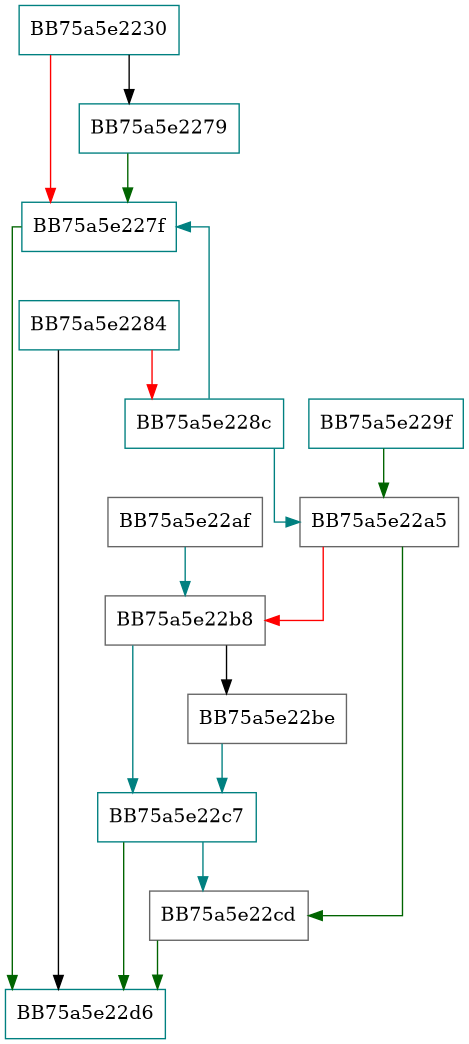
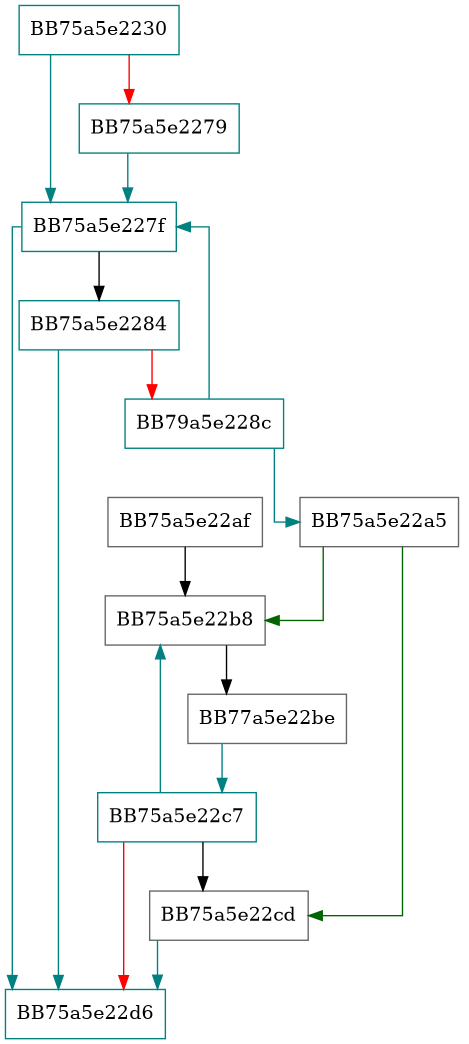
(129, 72) -> (129, 72)
(51, 122) -> (51, 122)
(128, 171) -> (128, 171)
none -> (99, 269)
(204, 424) -> (204, 424)
(386, 424) -> none
(185, 564) -> (185, 564)
(12, 597) -> (12, 597)
(323, 606) -> (323, 606)
(58, 663) -> (58, 663)
(133, 712) -> (160, 726)
(267, 719) -> (267, 719)
(203, 859) -> (203, 859)
(124, 909) -> (124, 909)
(158, 958) -> (158, 958)
